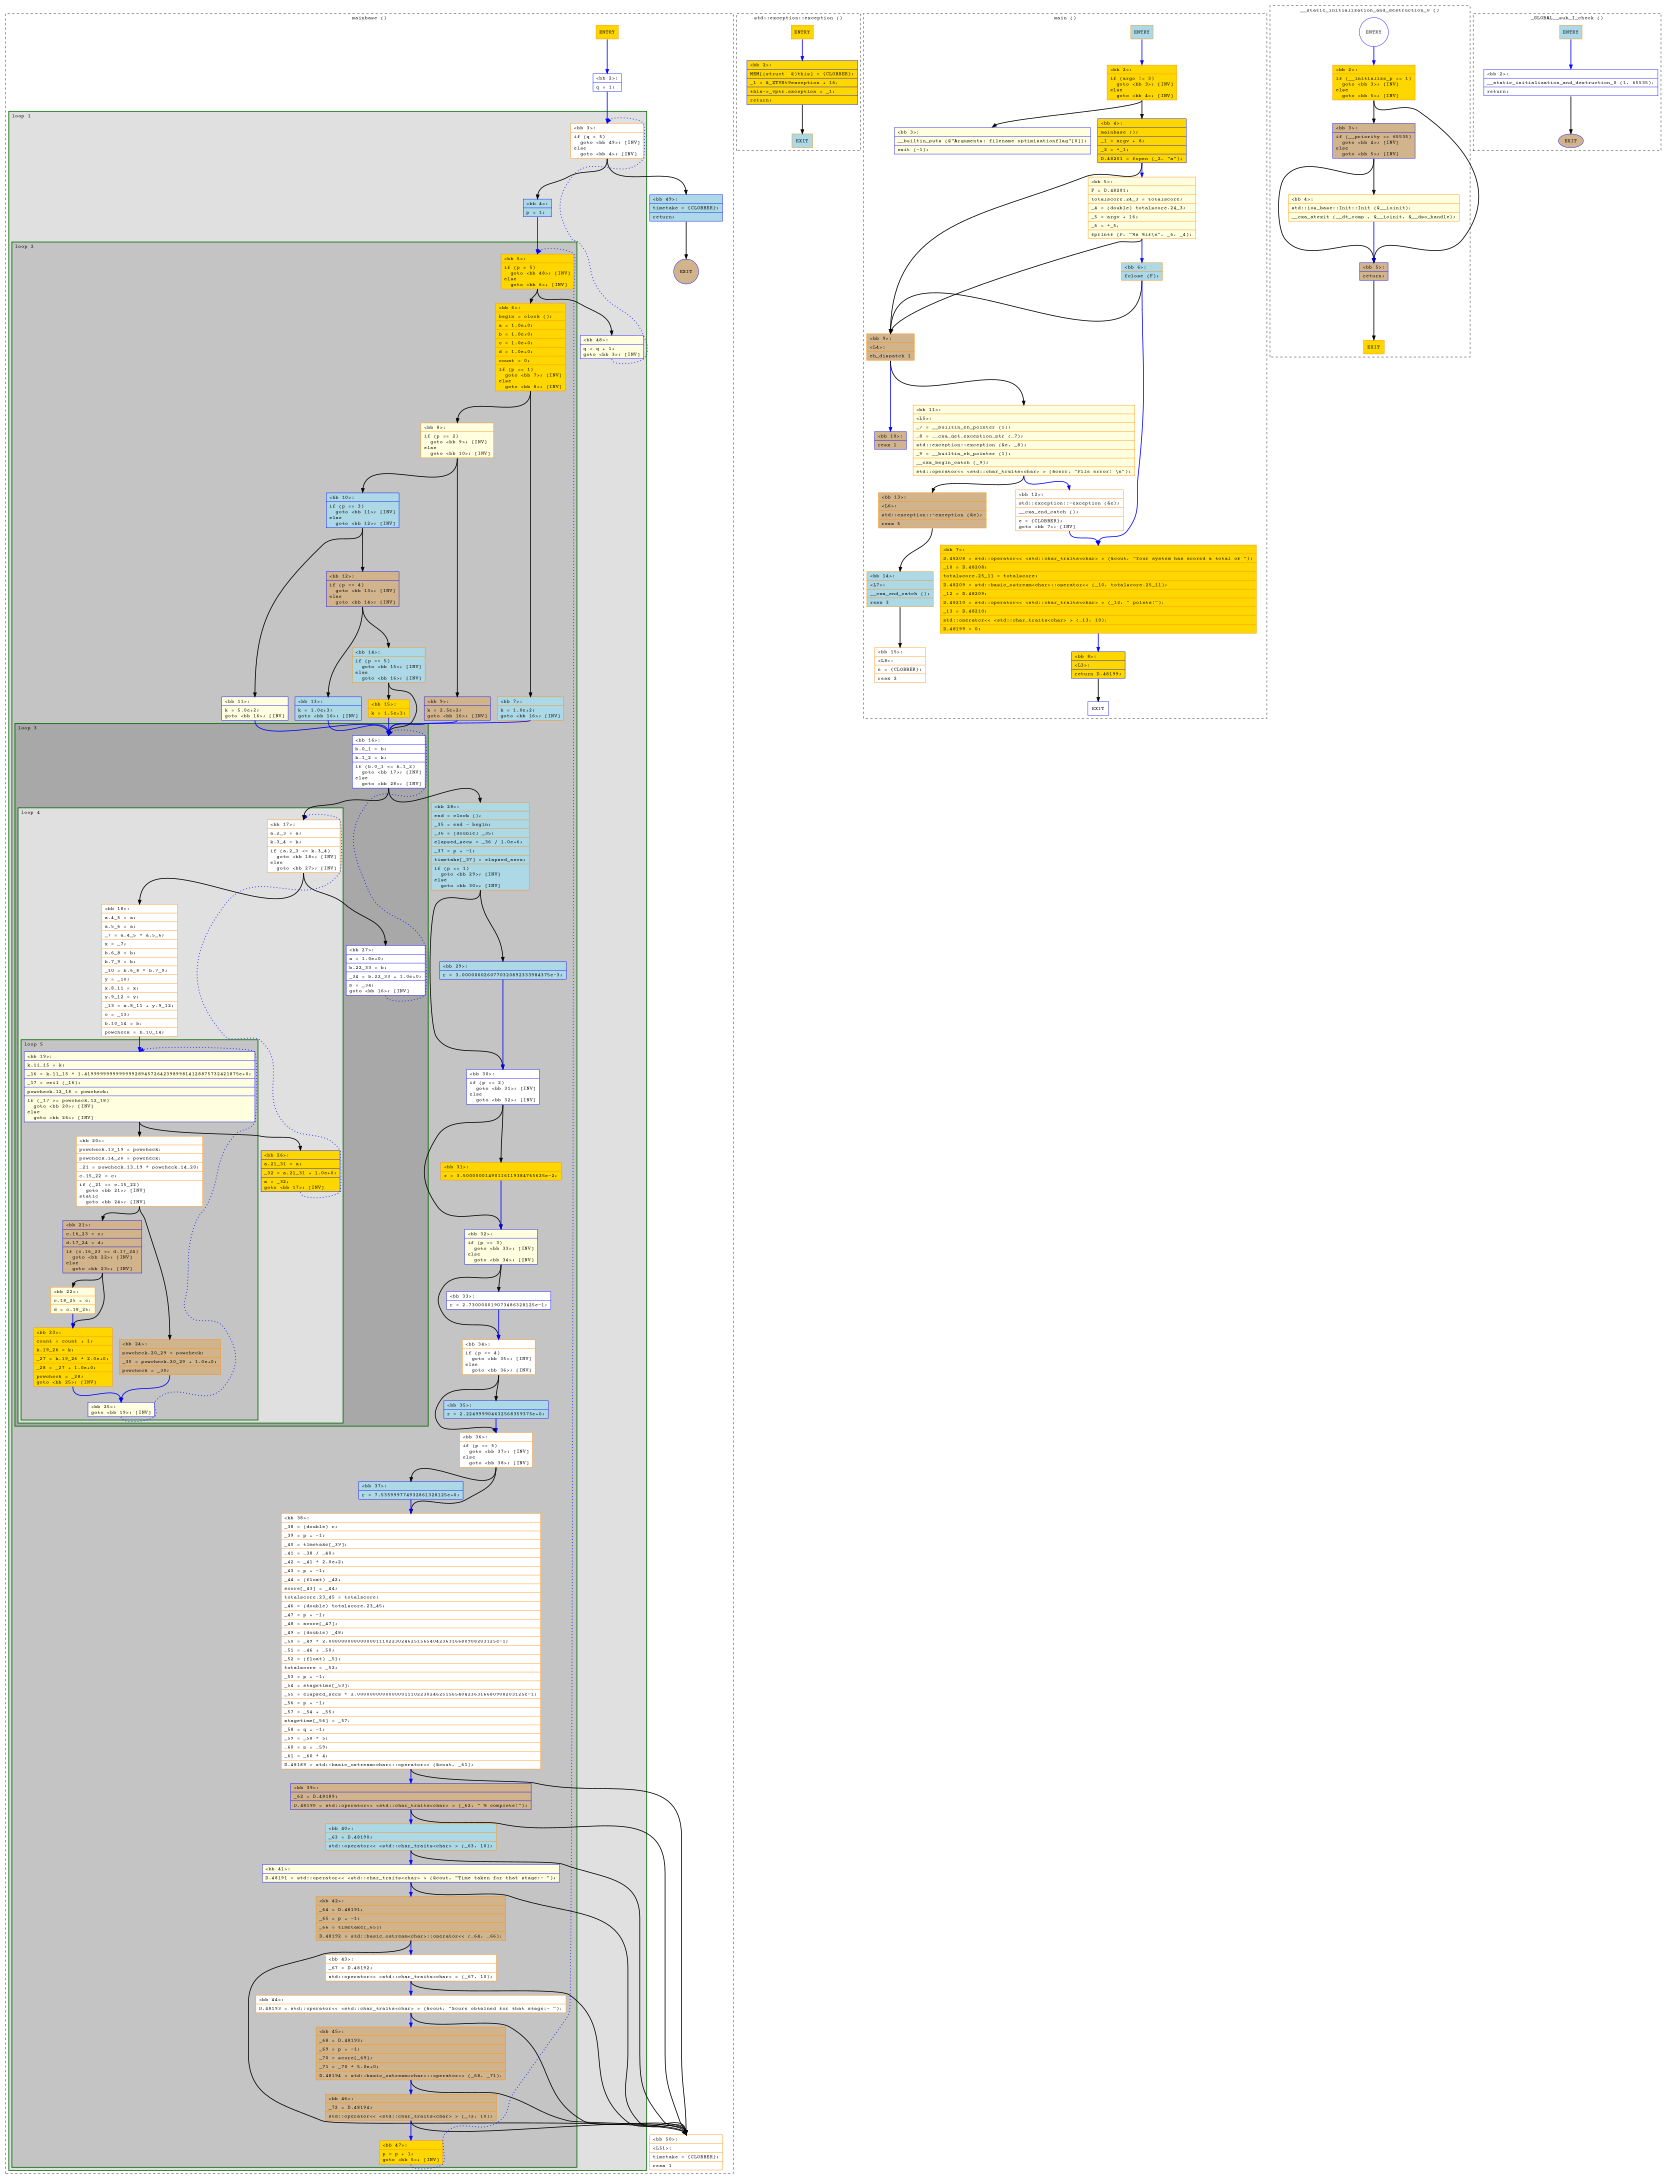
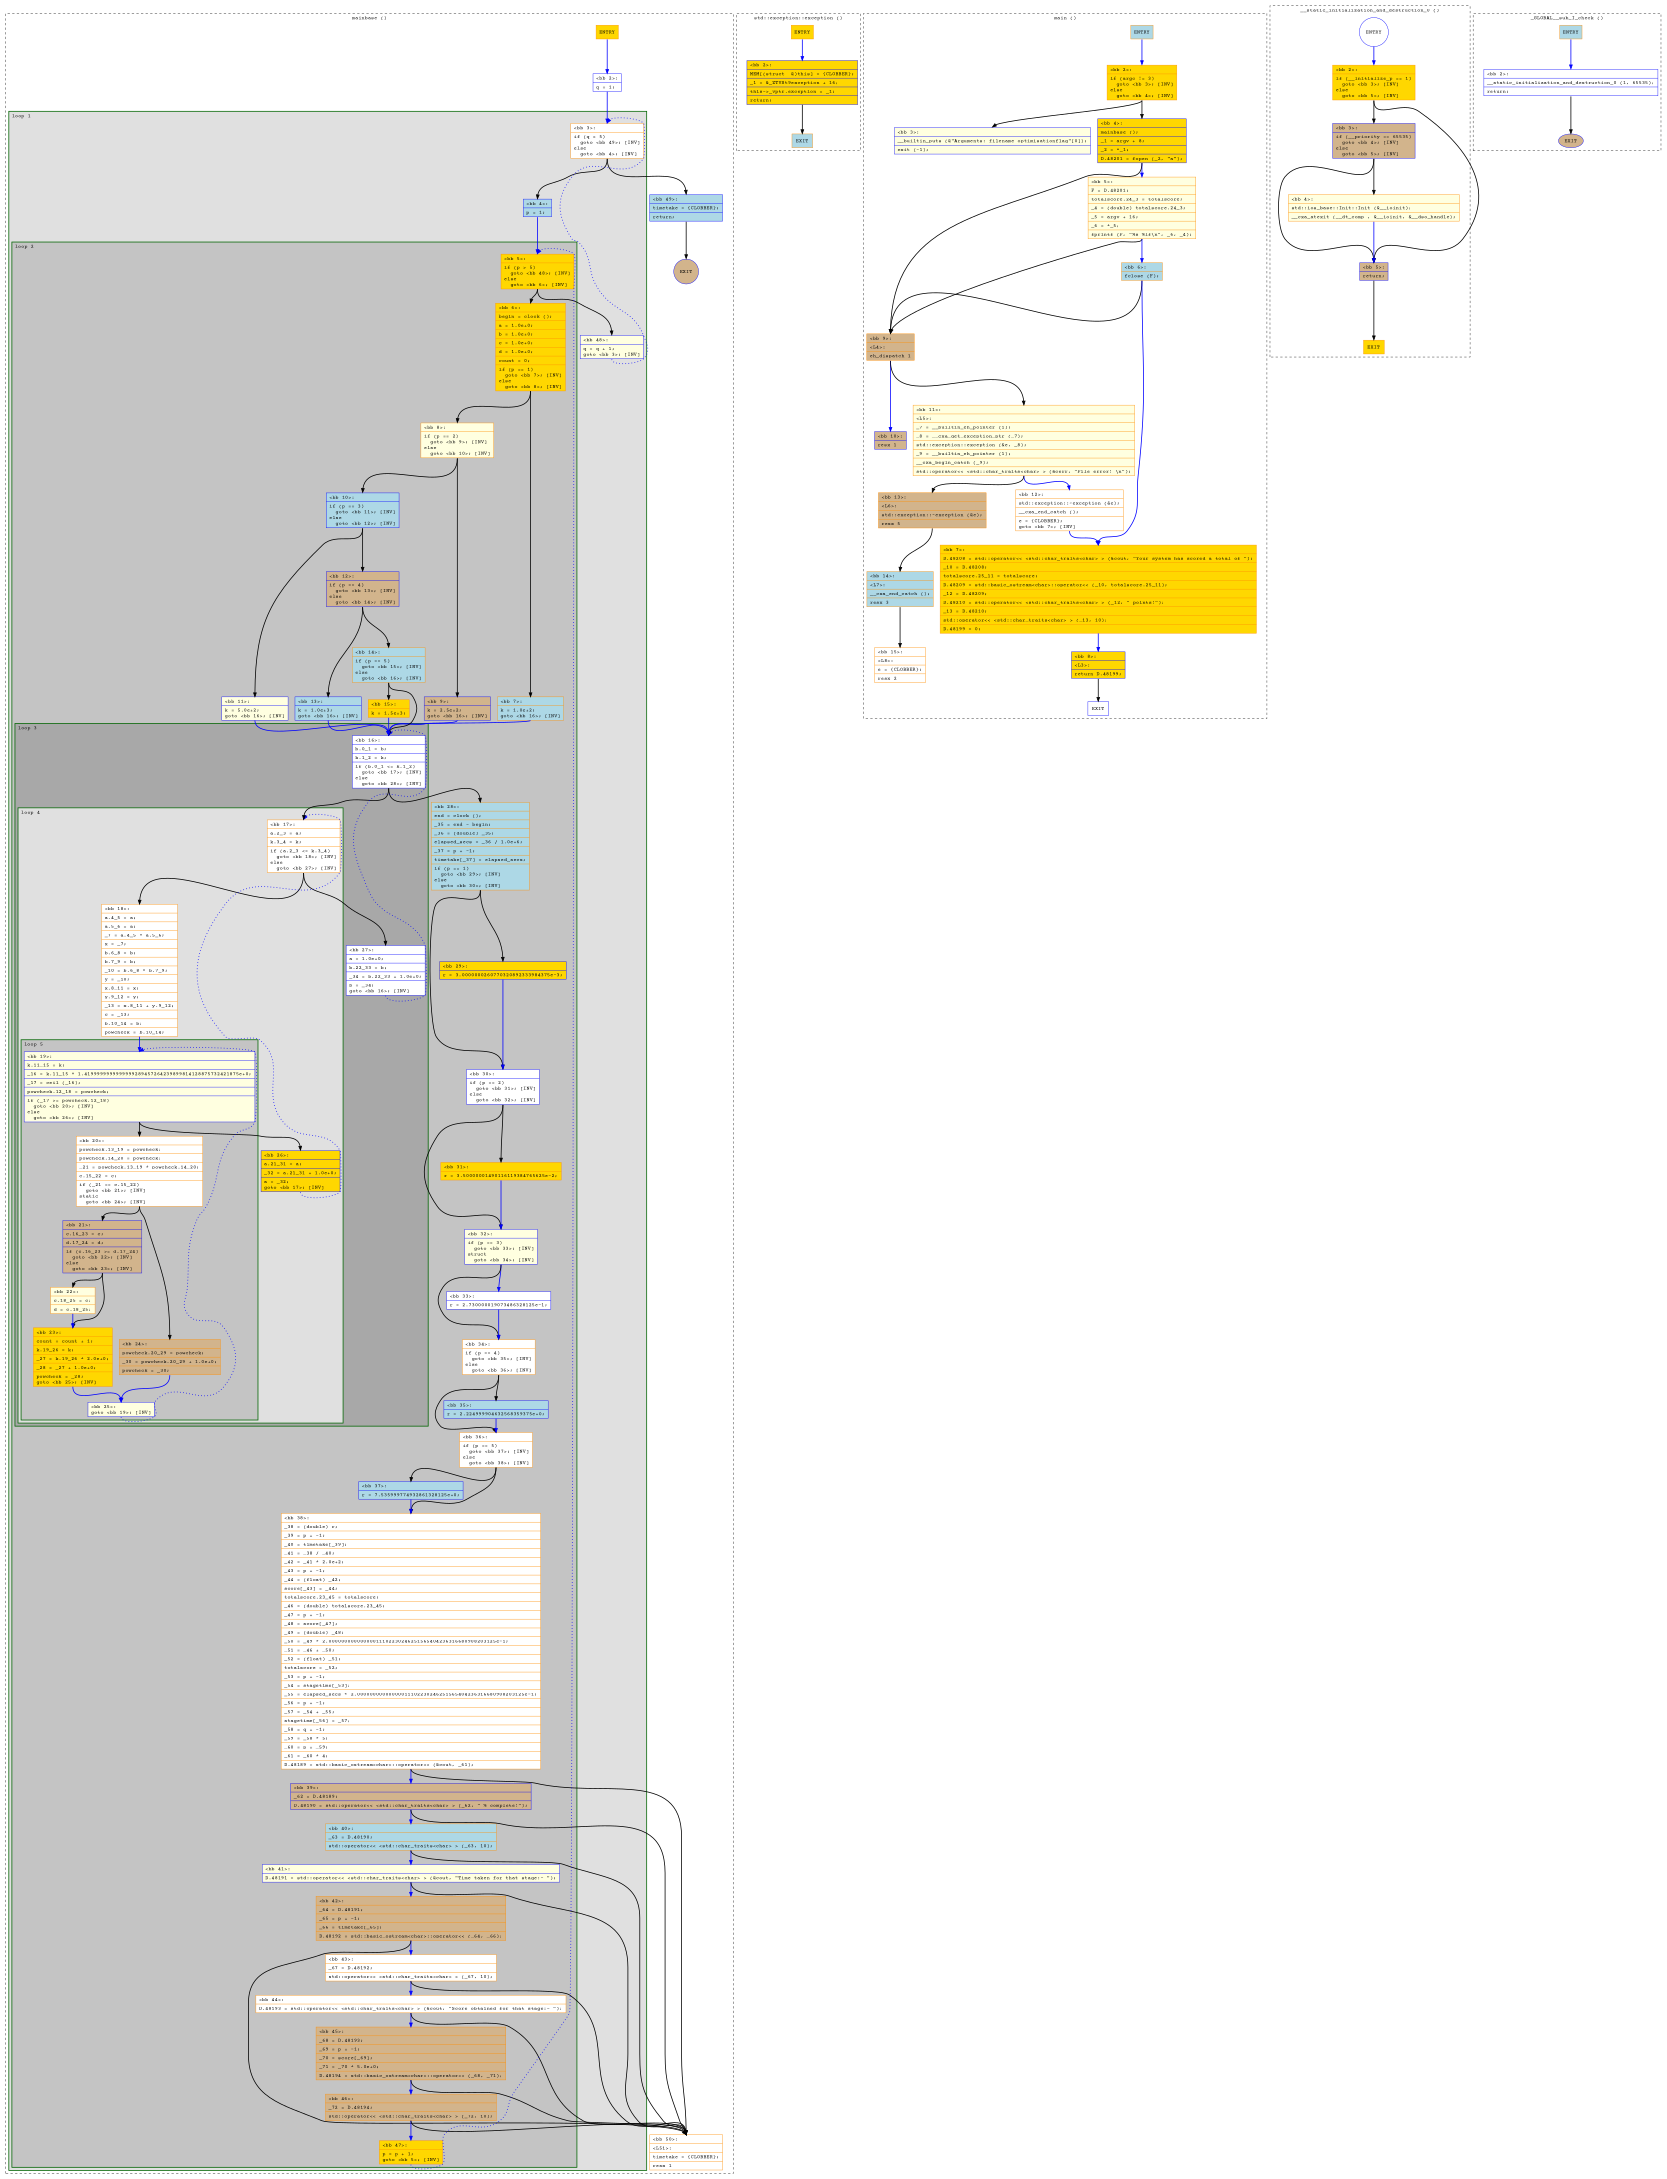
(503, 970) -> (503, 970)
(474, 1254) -> (477, 1254)
(500, 1276) -> (500, 1276)
